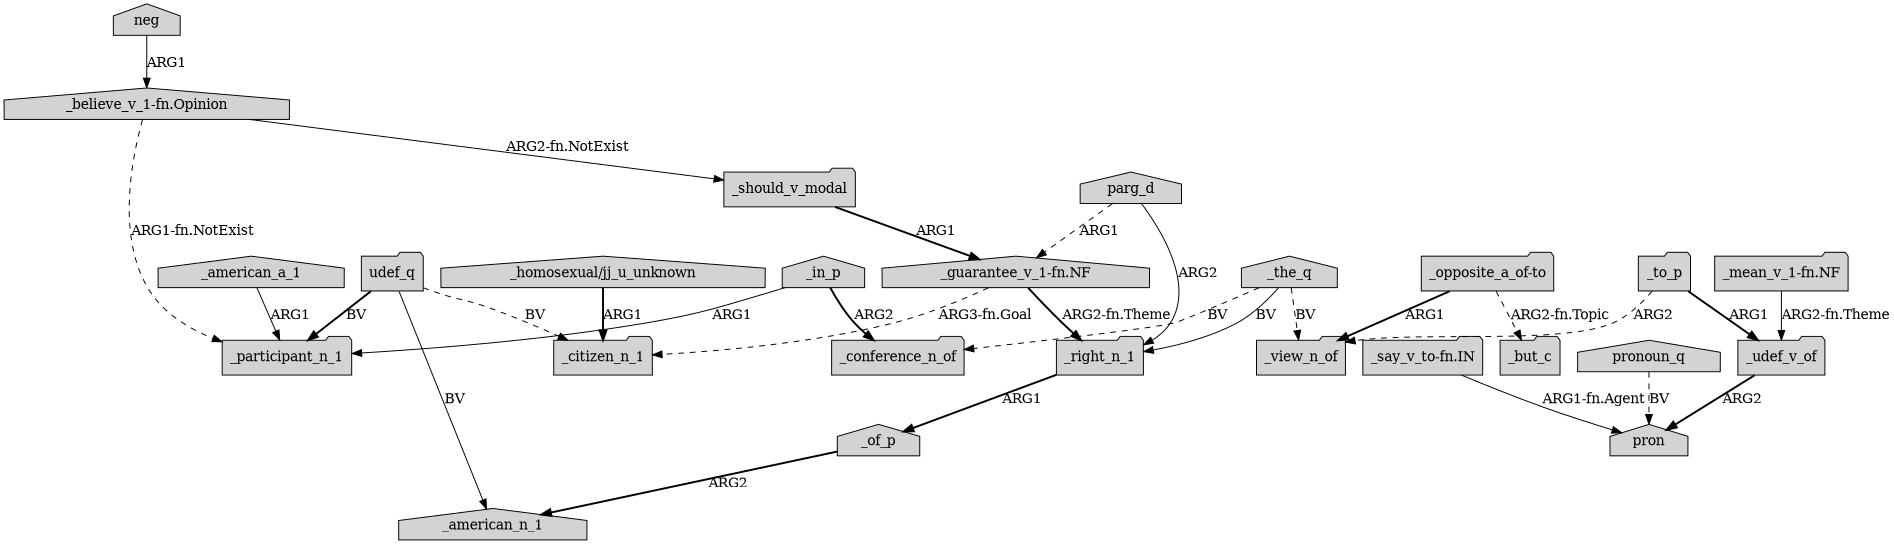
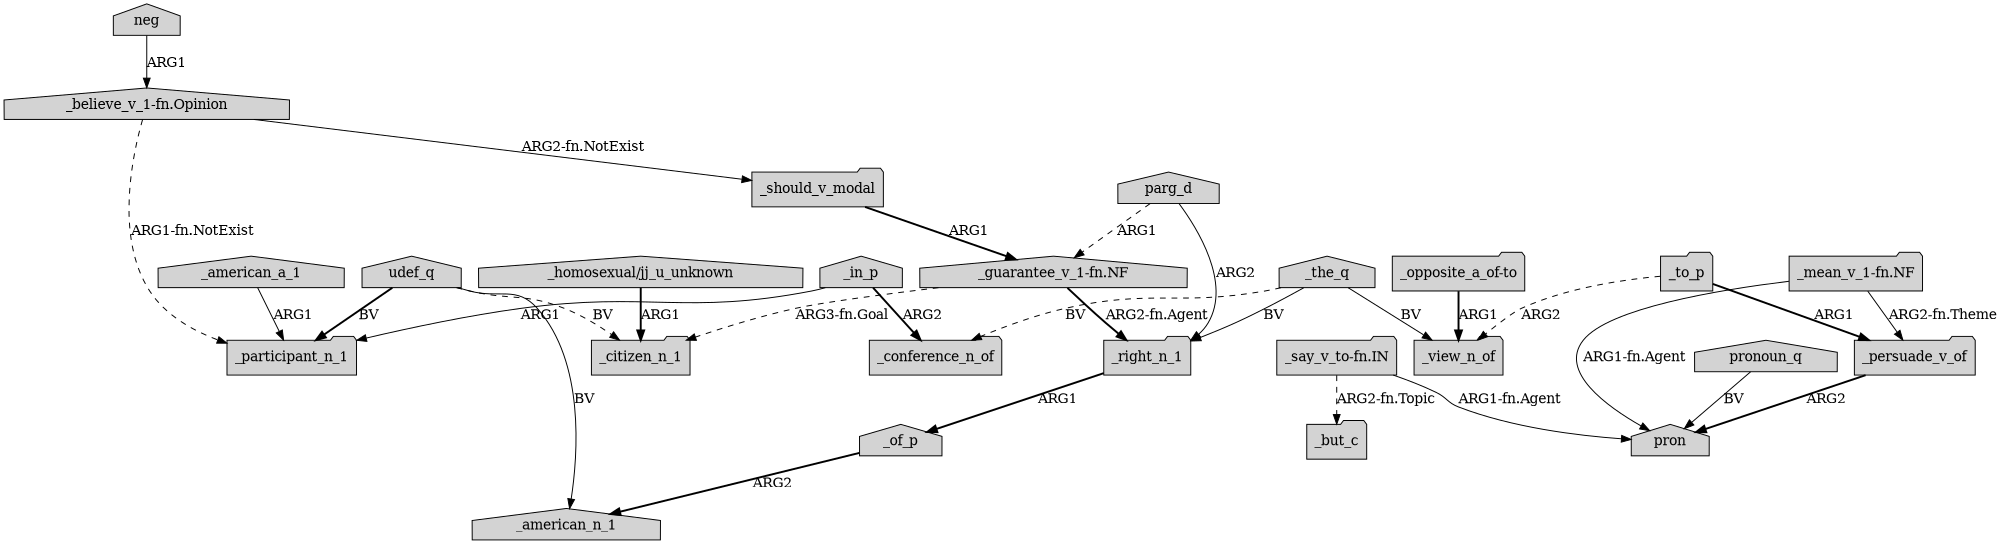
(392, 274) -> (412, 274)
(1294, 309) -> (1386, 311)
(1507, 311) -> (1337, 395)
none -> (1626, 315)
(1116, 316) -> (1157, 316)
(1781, 358) -> (1915, 358)
(1649, 393) -> (1721, 397)
